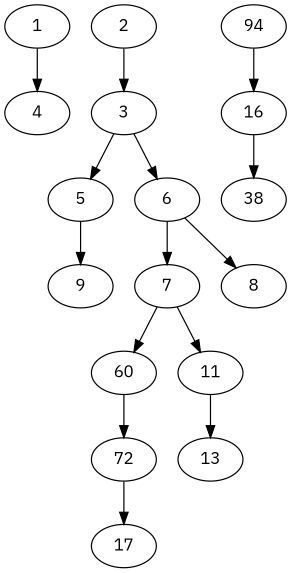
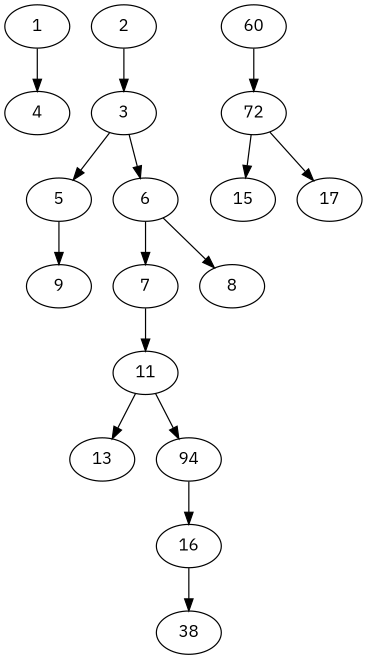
none -> (243, 200)
(148, 324) -> none
none -> (164, 411)
